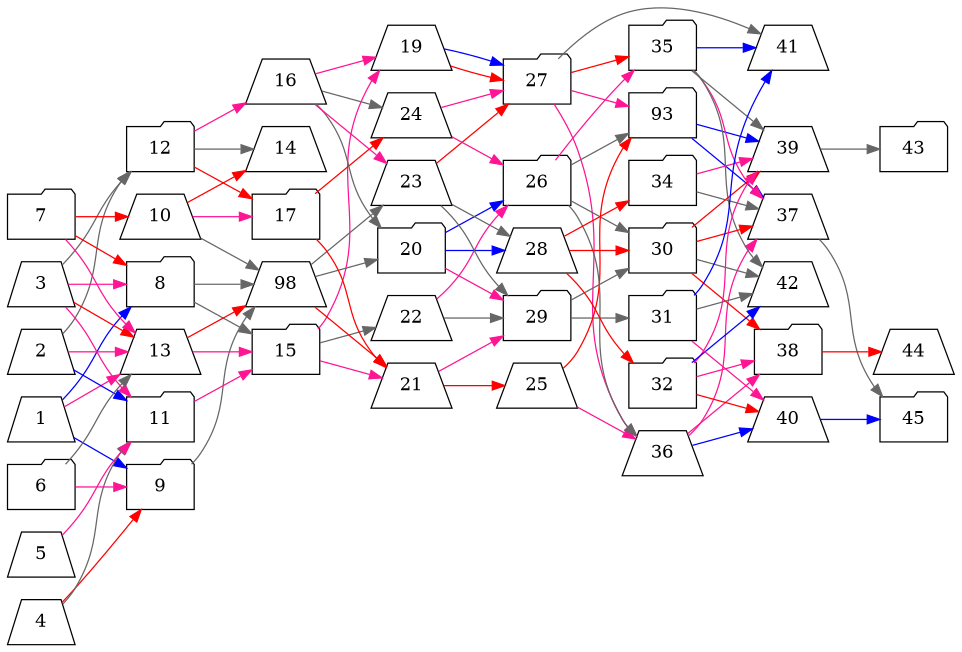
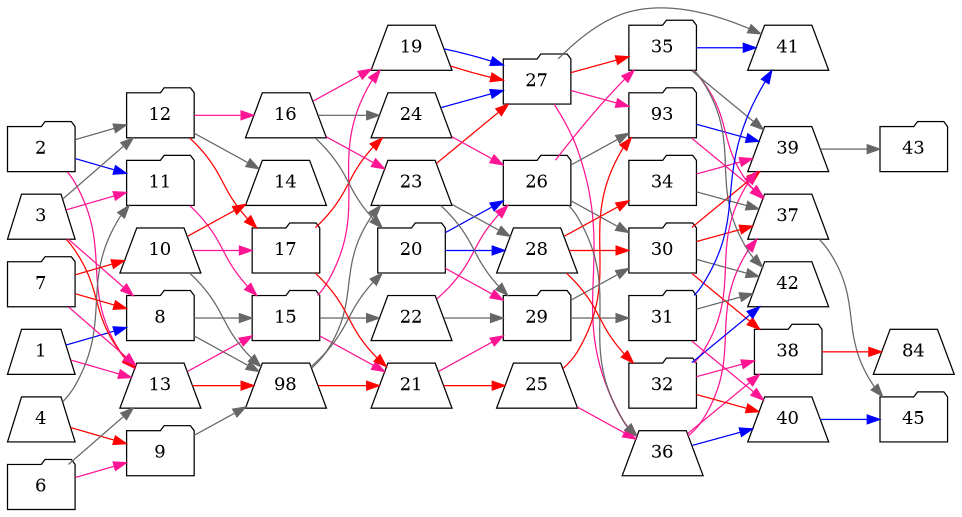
(466, 101) -> (466, 101)
(716, 159) -> (716, 159)
(41, 352) -> (41, 149)
(914, 352) -> (914, 352)
(95, 450) -> none
(41, 555) -> none
